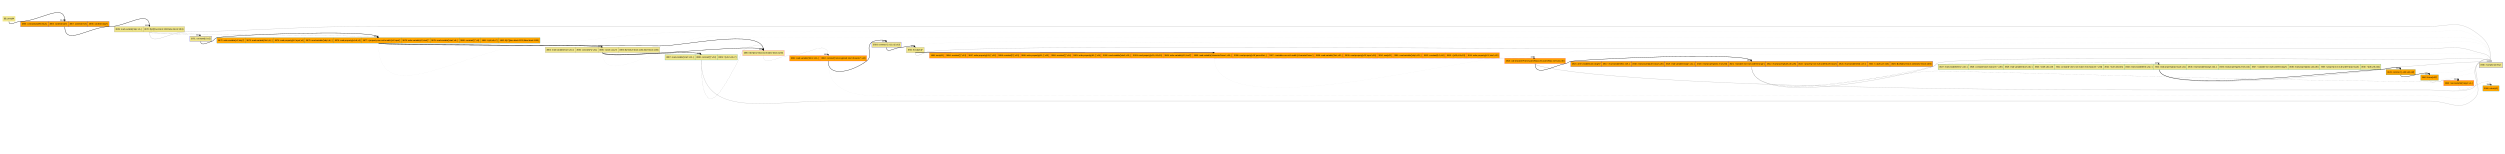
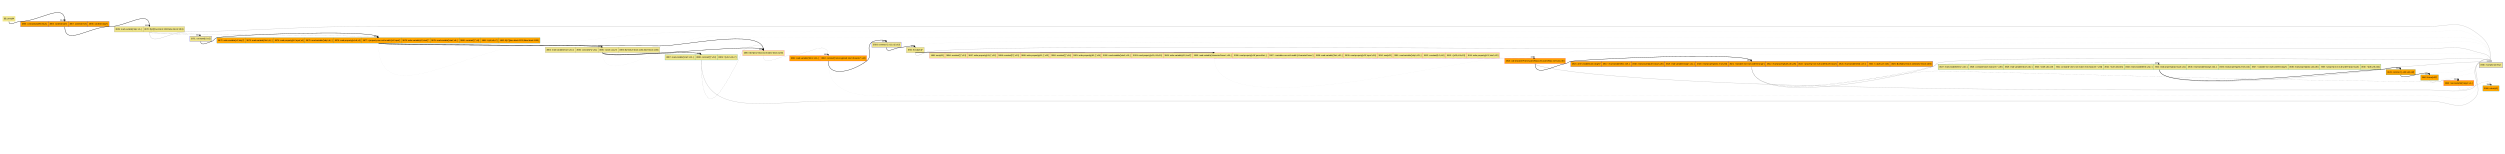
(1214, 55) -> (1214, 55)
